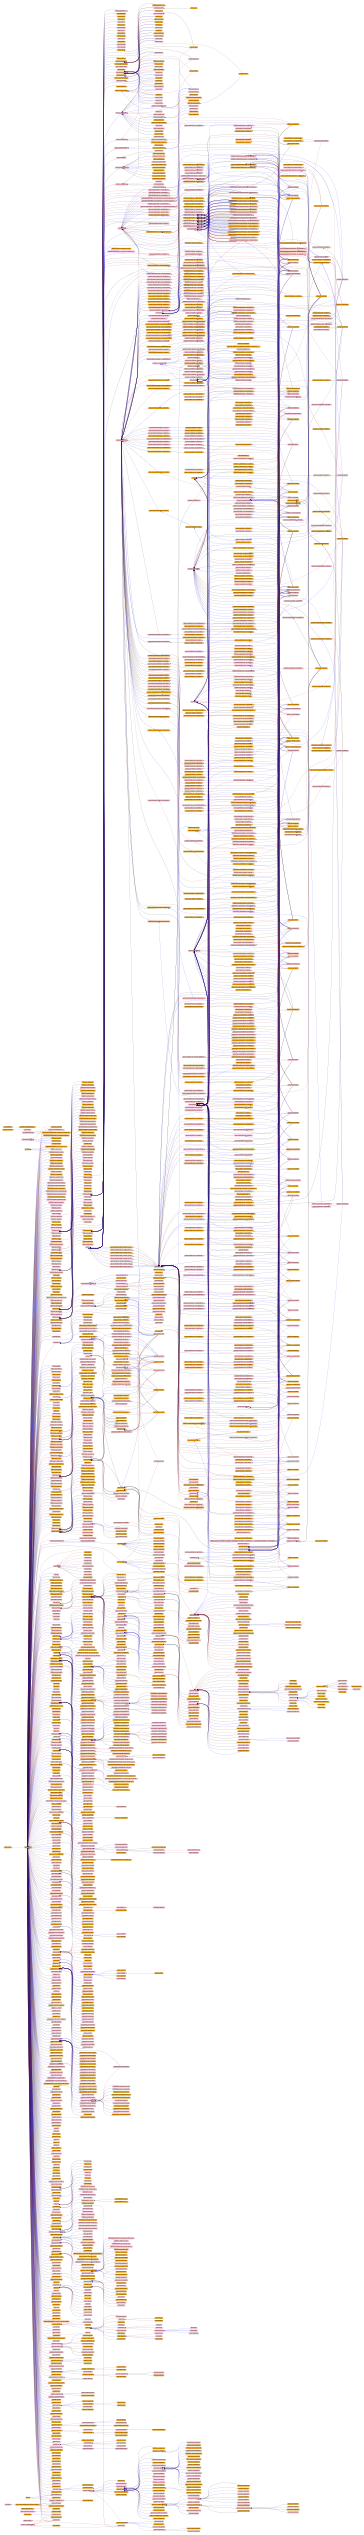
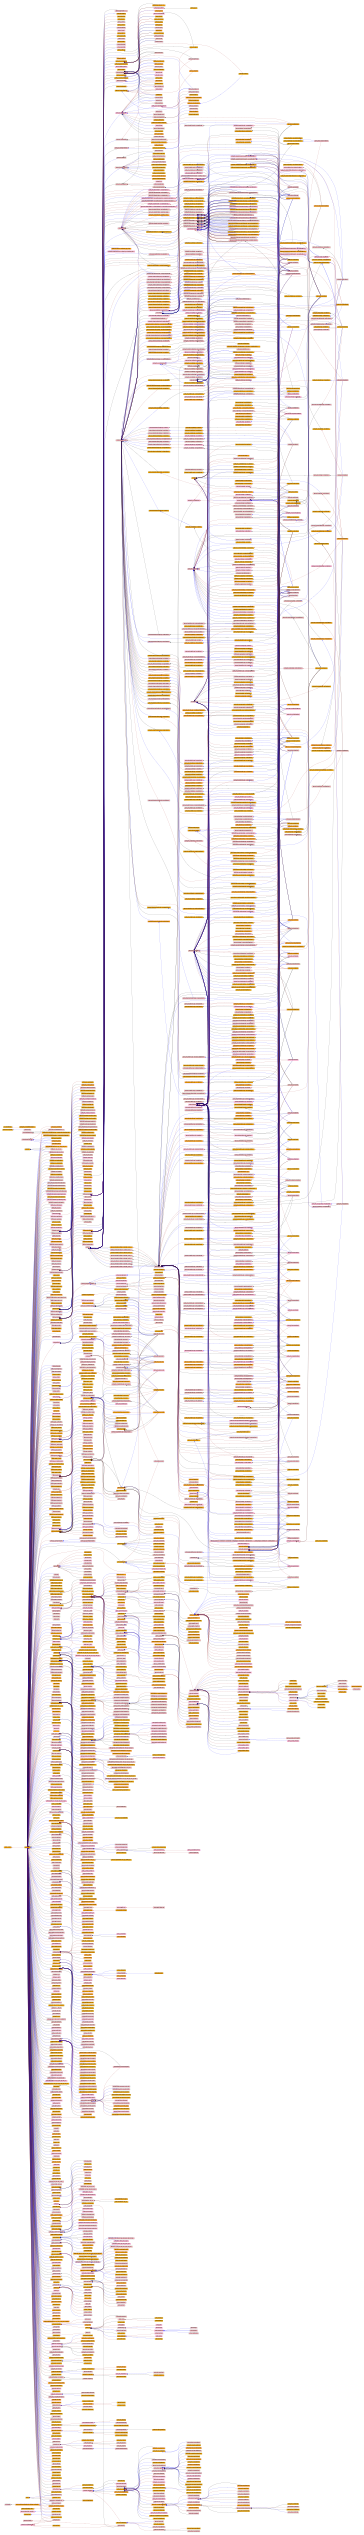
(194, 452) -> none
